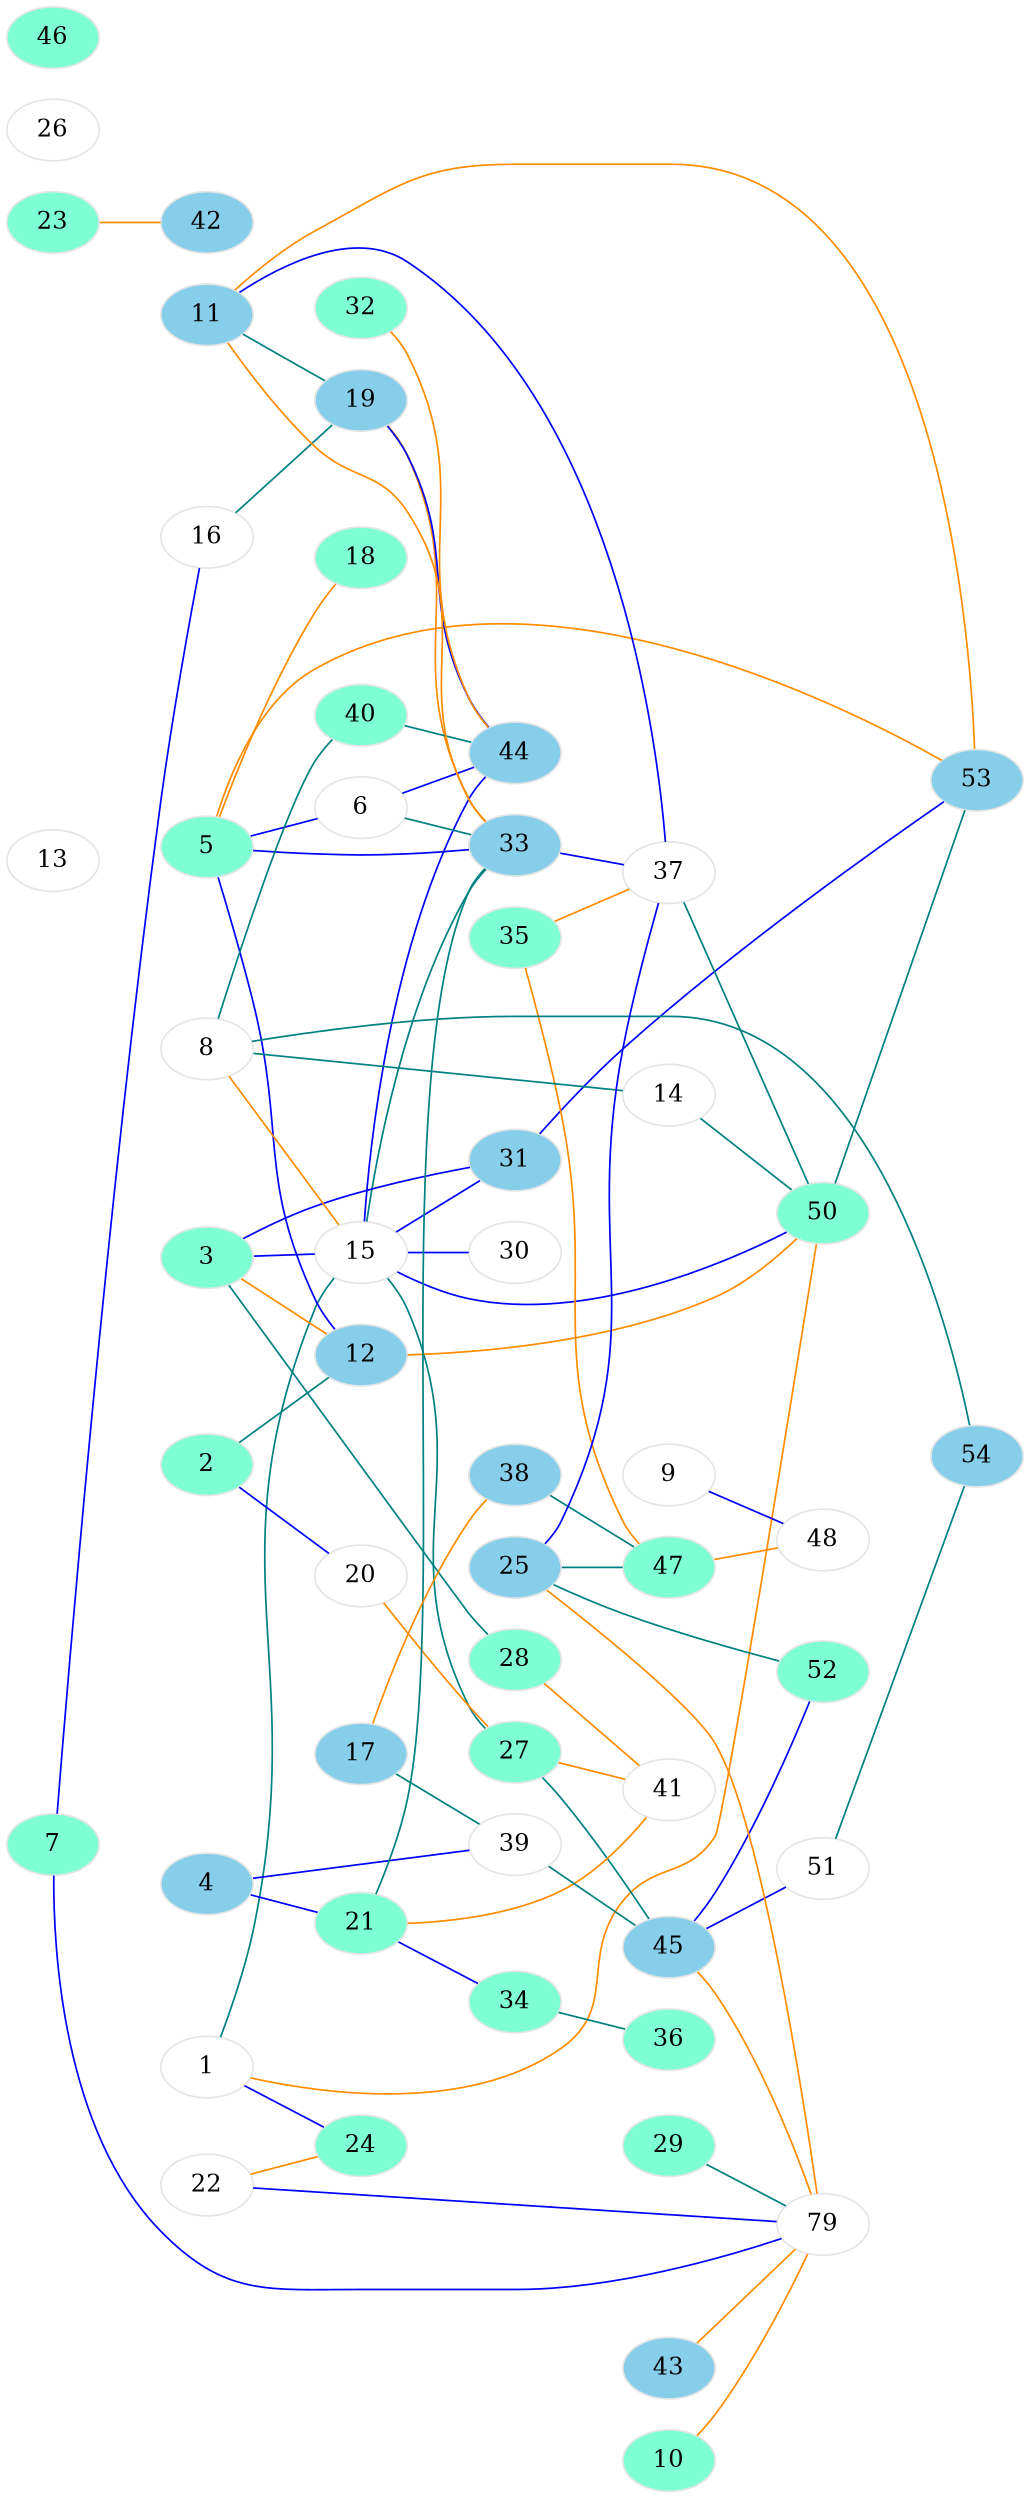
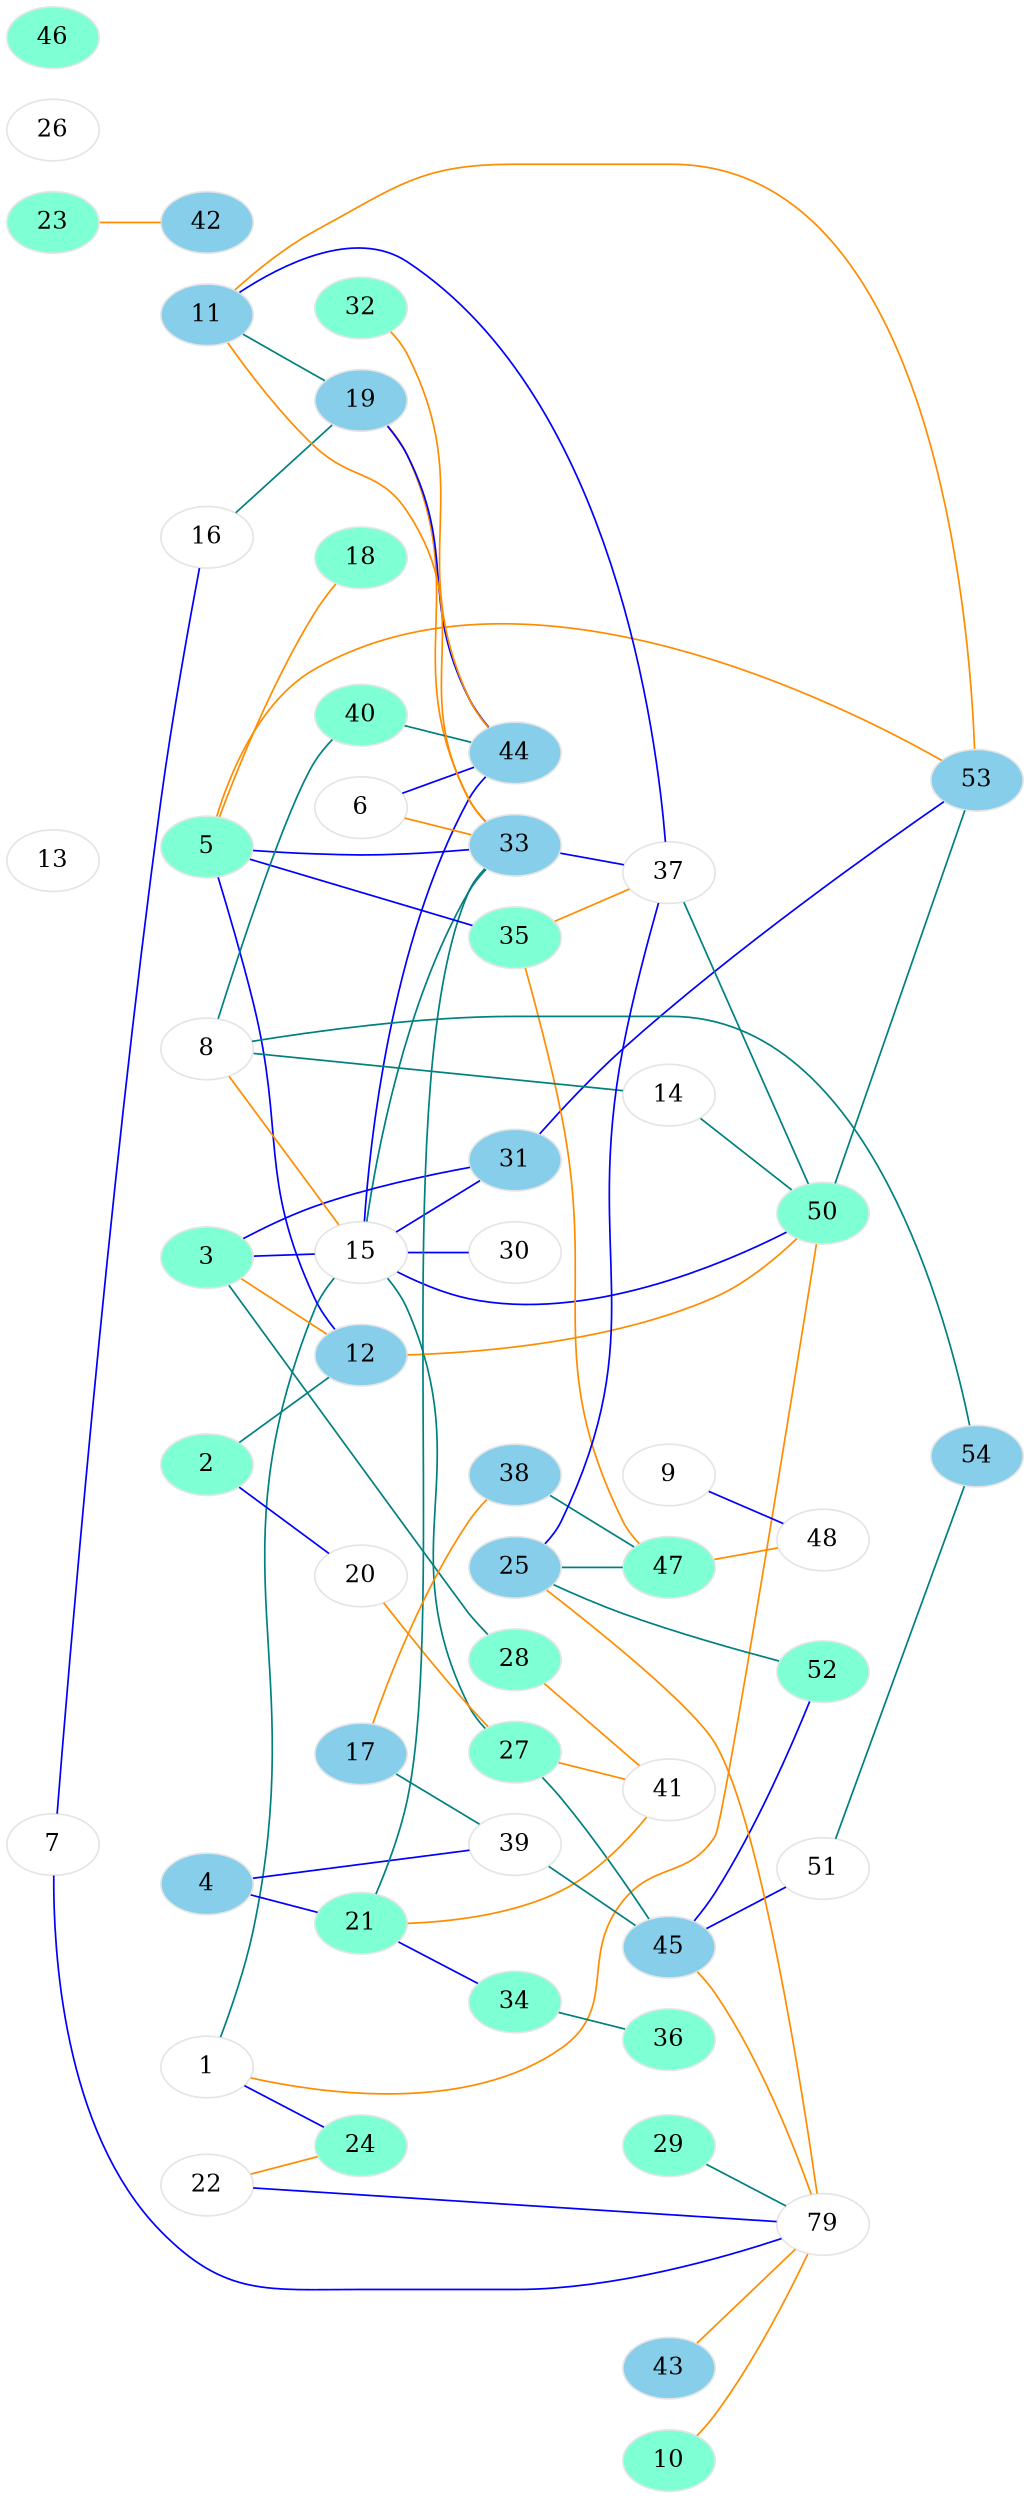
(438, 826) -> (438, 826)
(271, 831) -> (361, 892)
(53, 1845) -> (53, 1845)
